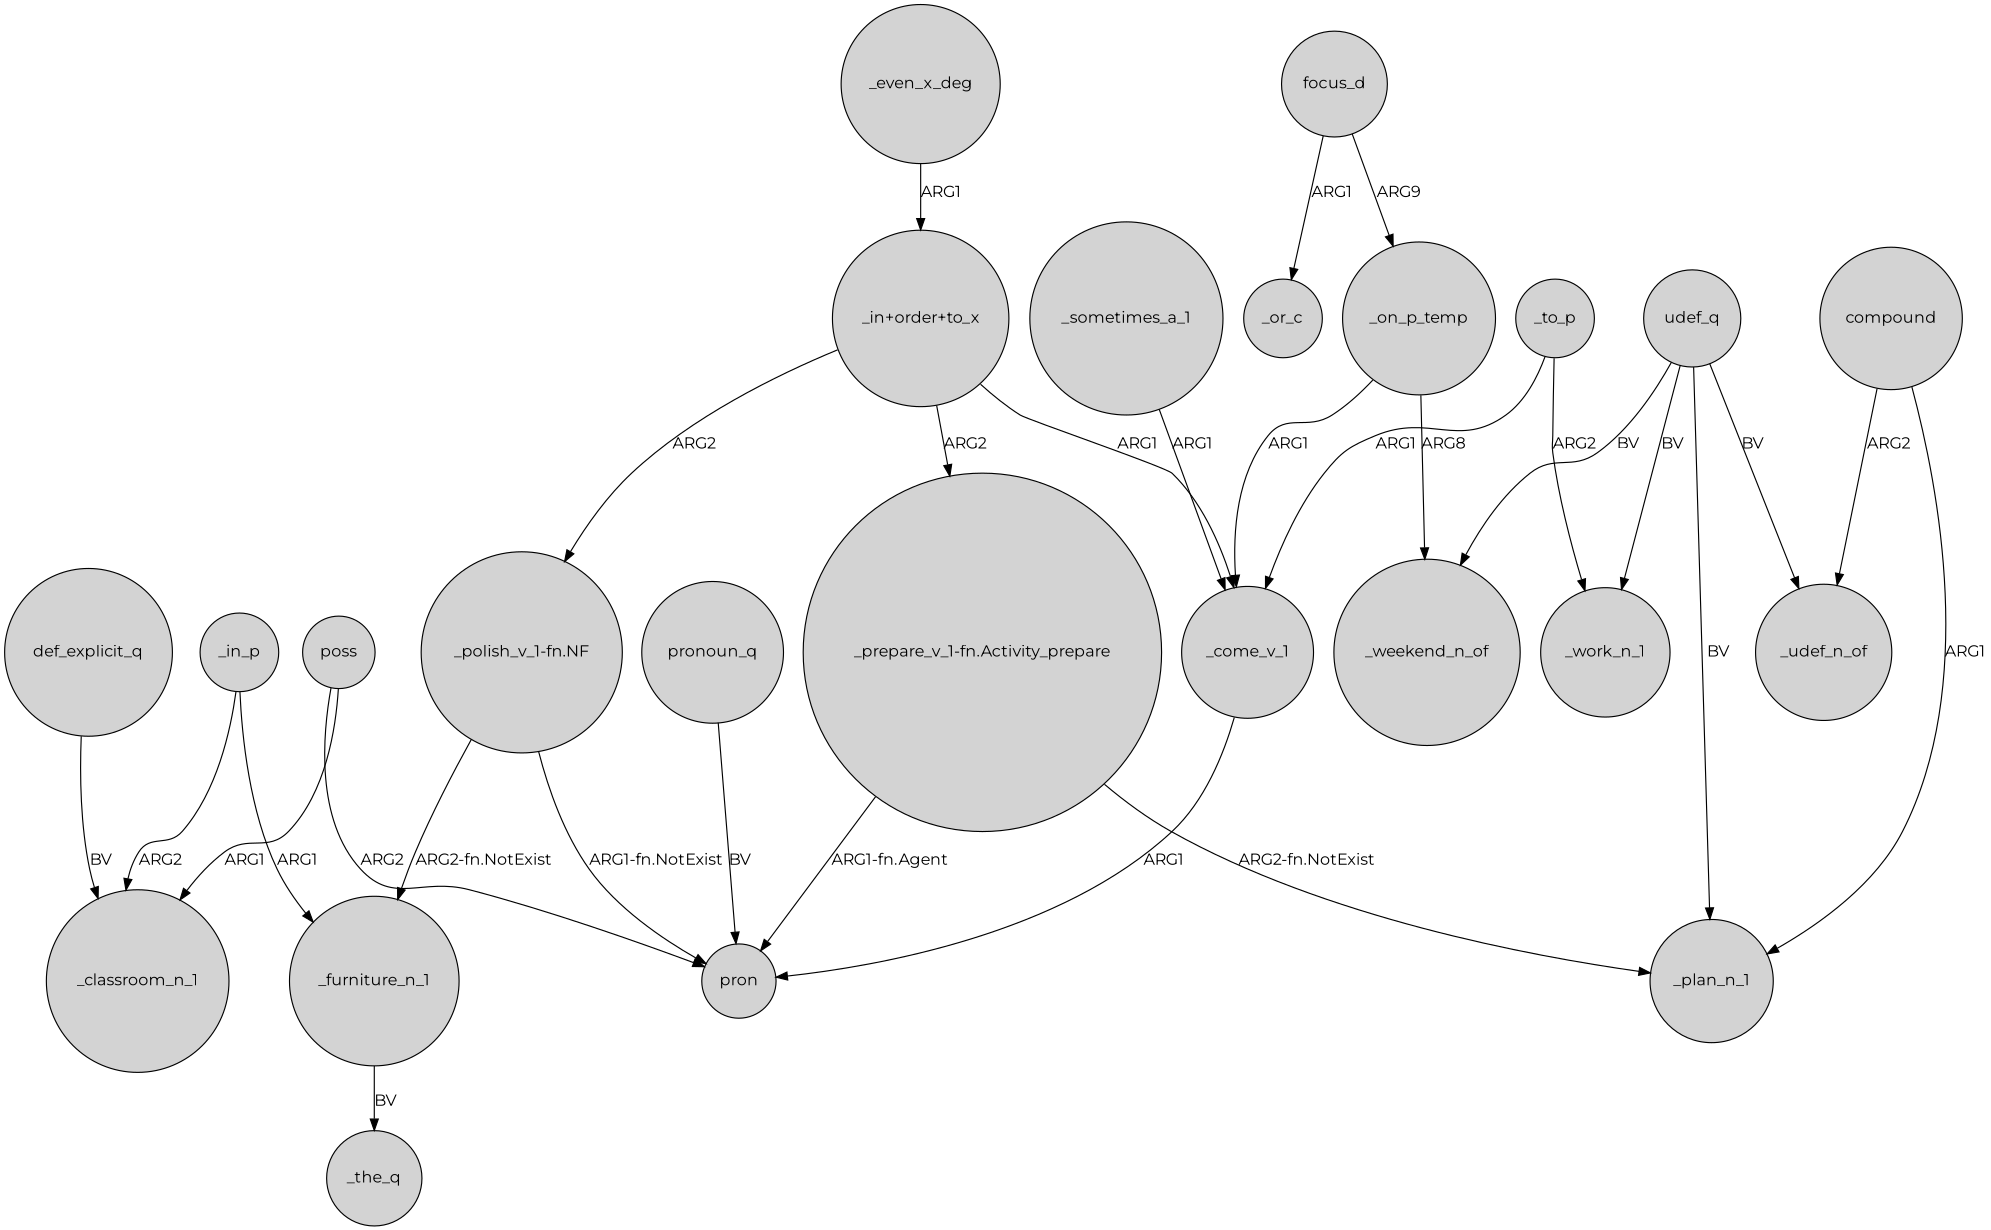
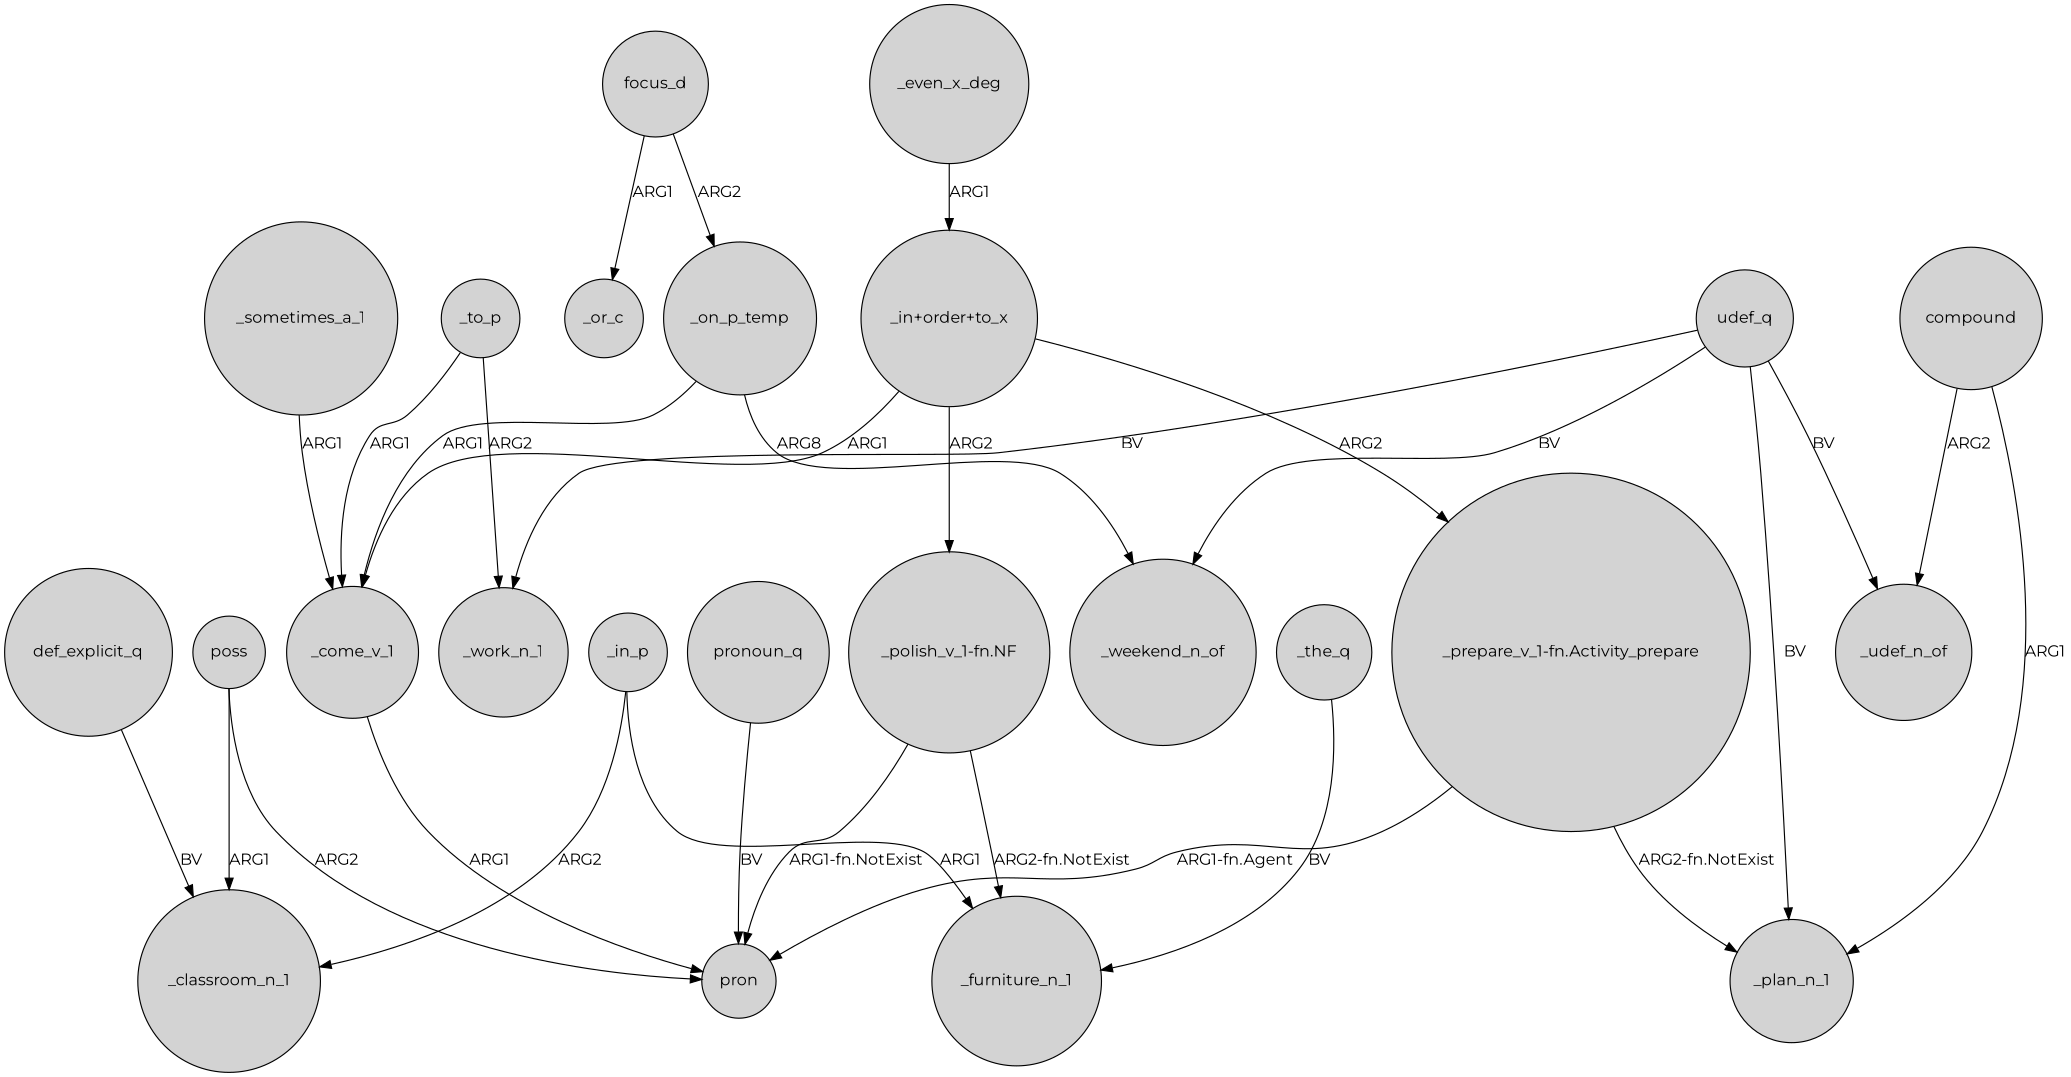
(1399, 193) -> (720, 193)
(374, 1092) -> (1286, 883)
